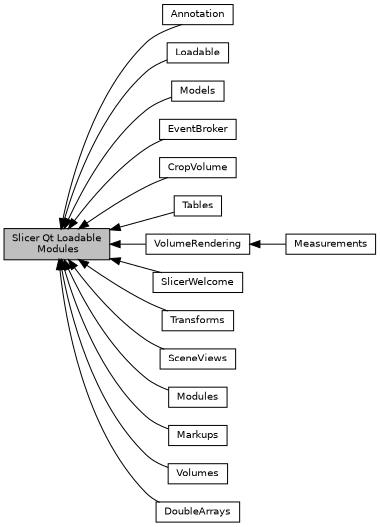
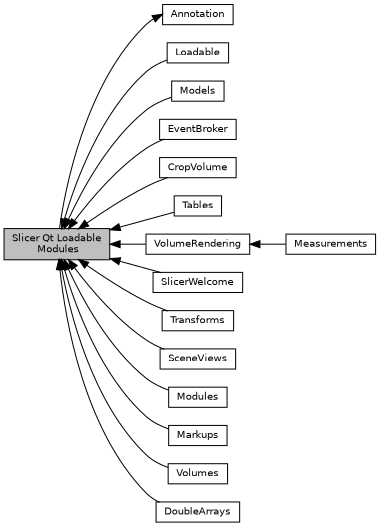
(101, 106) -> (89, 116)
